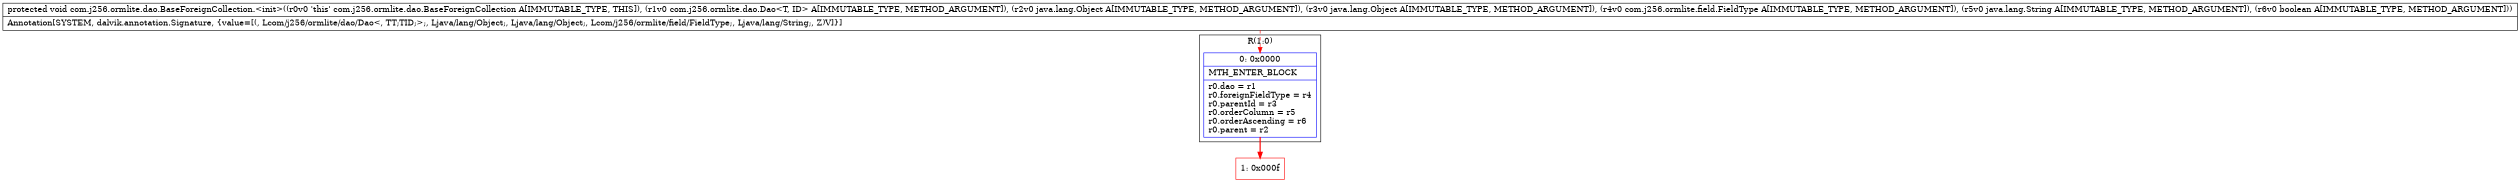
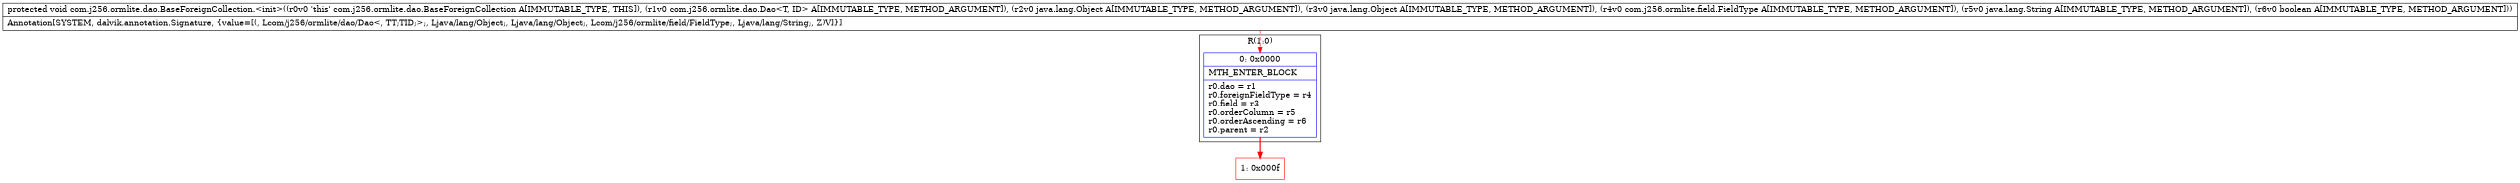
(1243, 104) -> (1234, 104)
